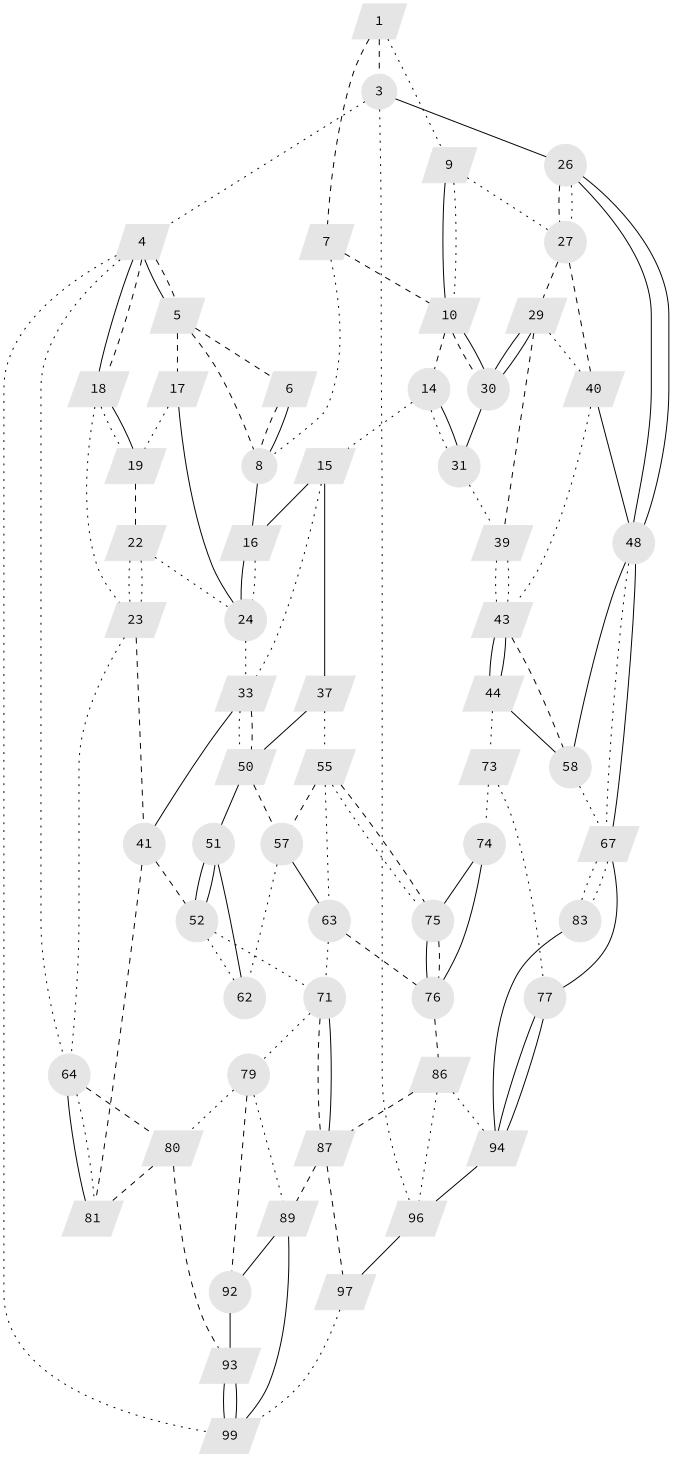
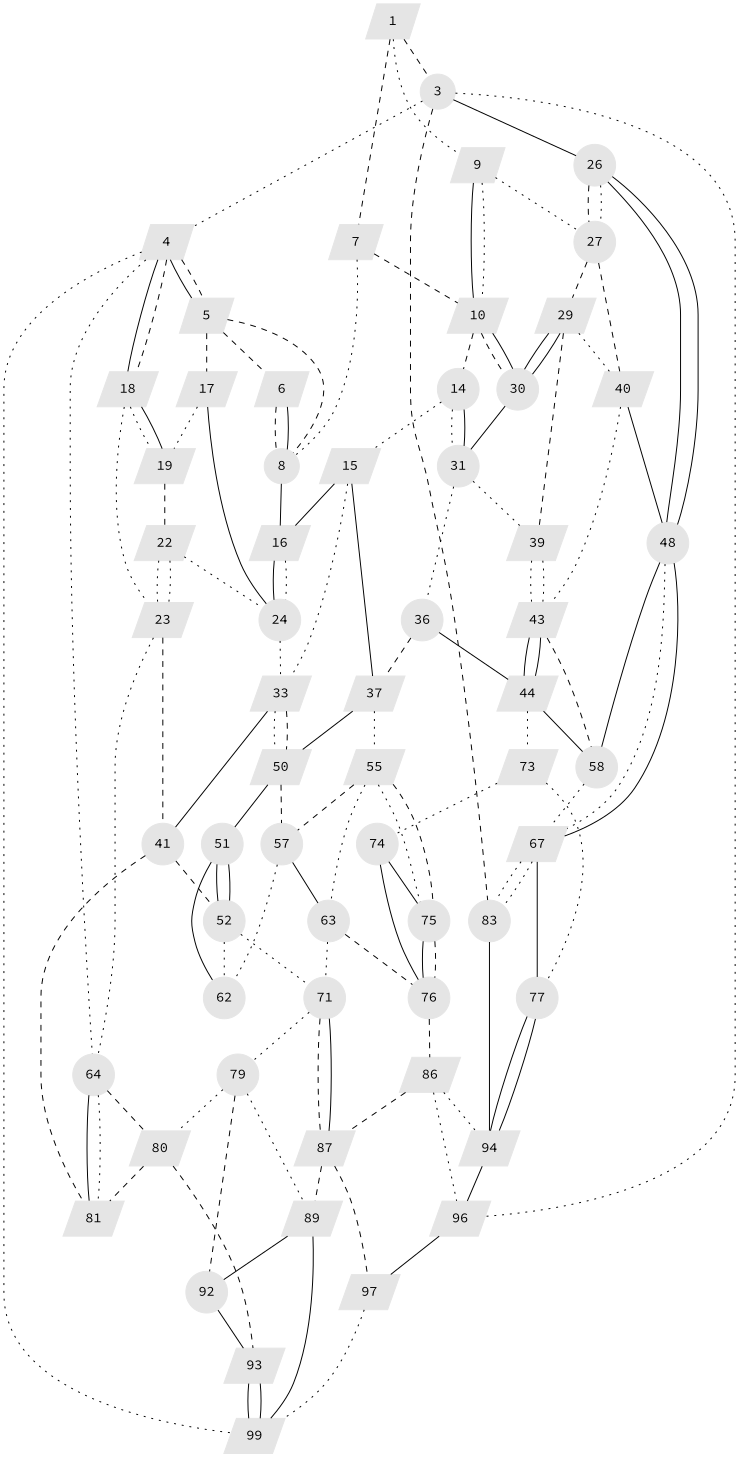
none -> (432, 504)
none -> (422, 620)
